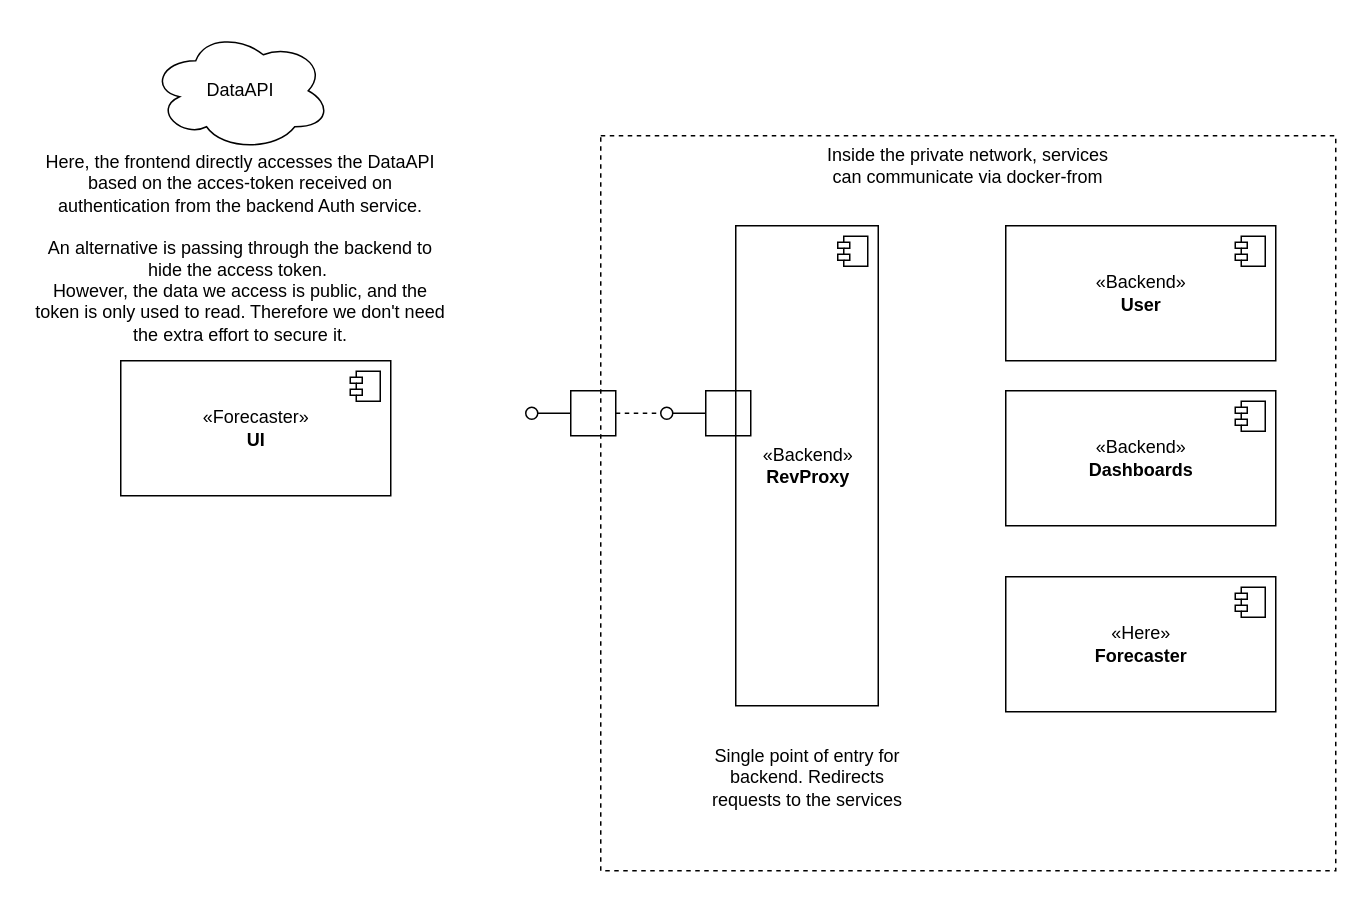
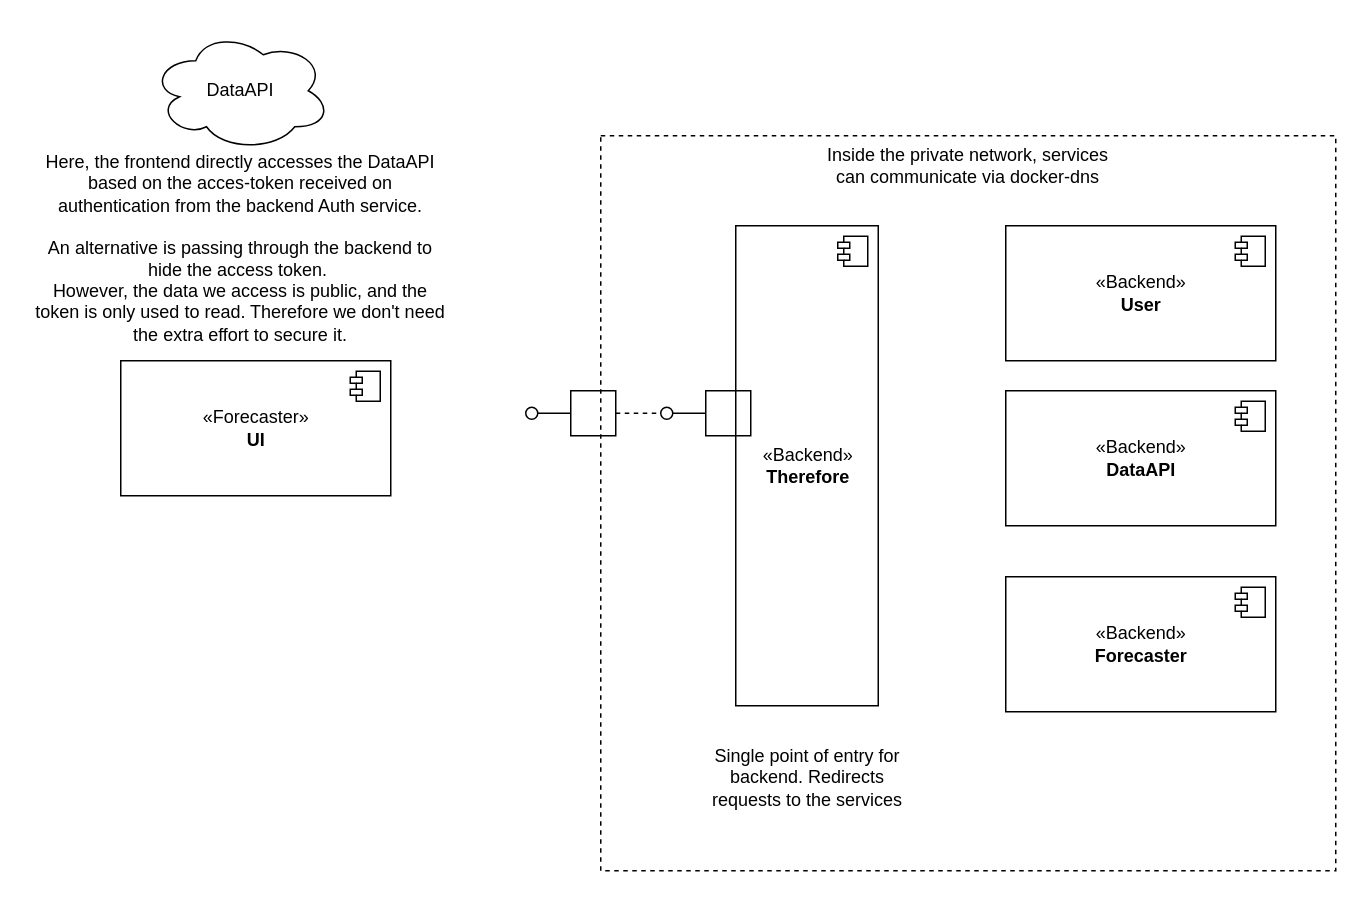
(968, 166) -> (968, 166)
(1142, 458) -> (1142, 458)
(809, 466) -> (809, 466)
(1142, 644) -> (1142, 644)
